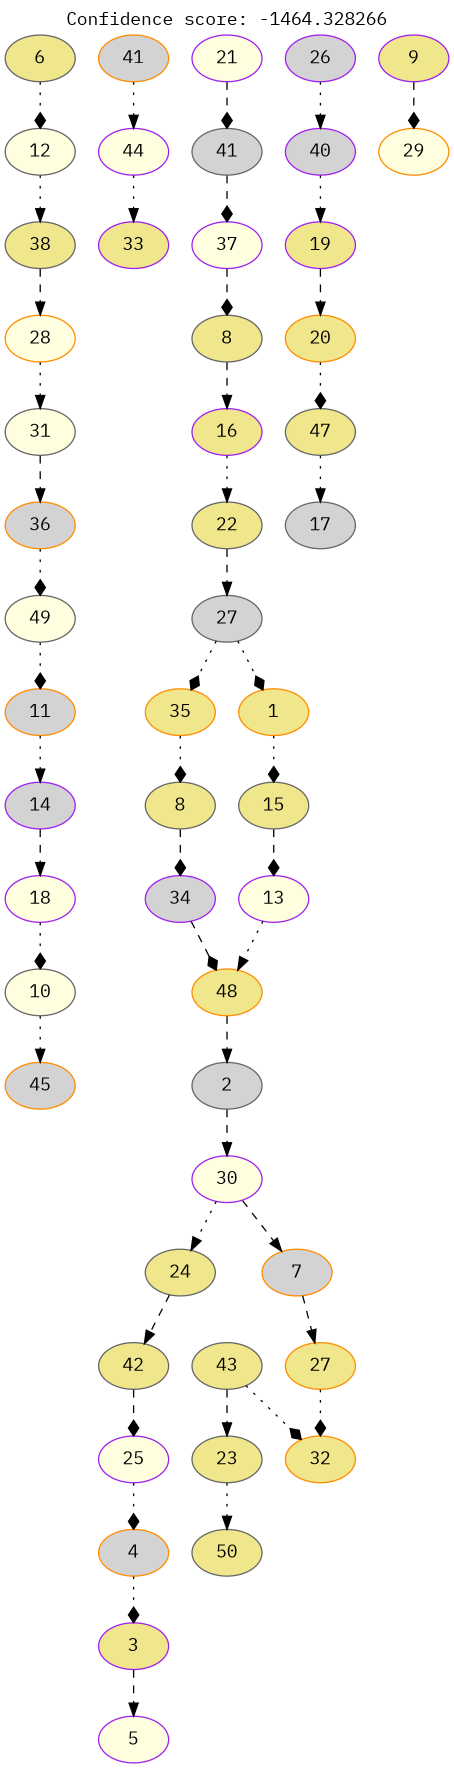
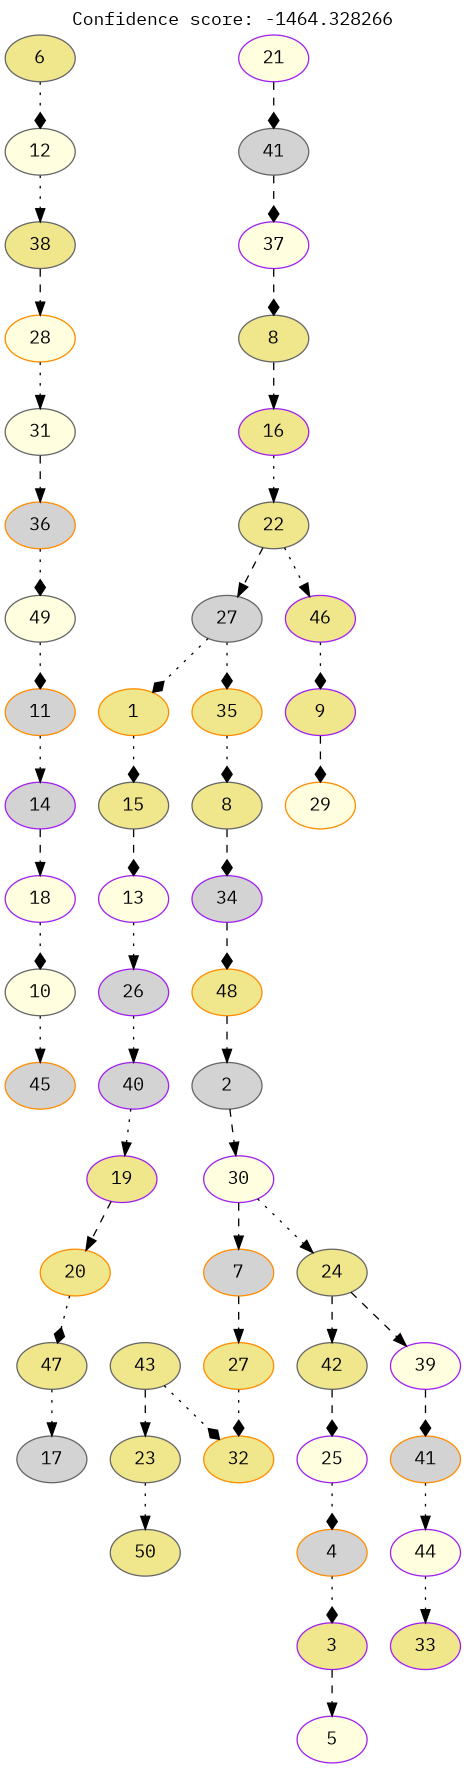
none -> (320, 619)
(253, 940) -> (134, 939)
none -> (425, 1366)
